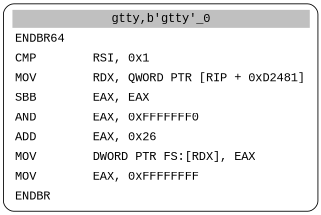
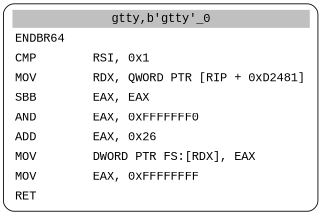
(61, 196) -> (54, 196)
